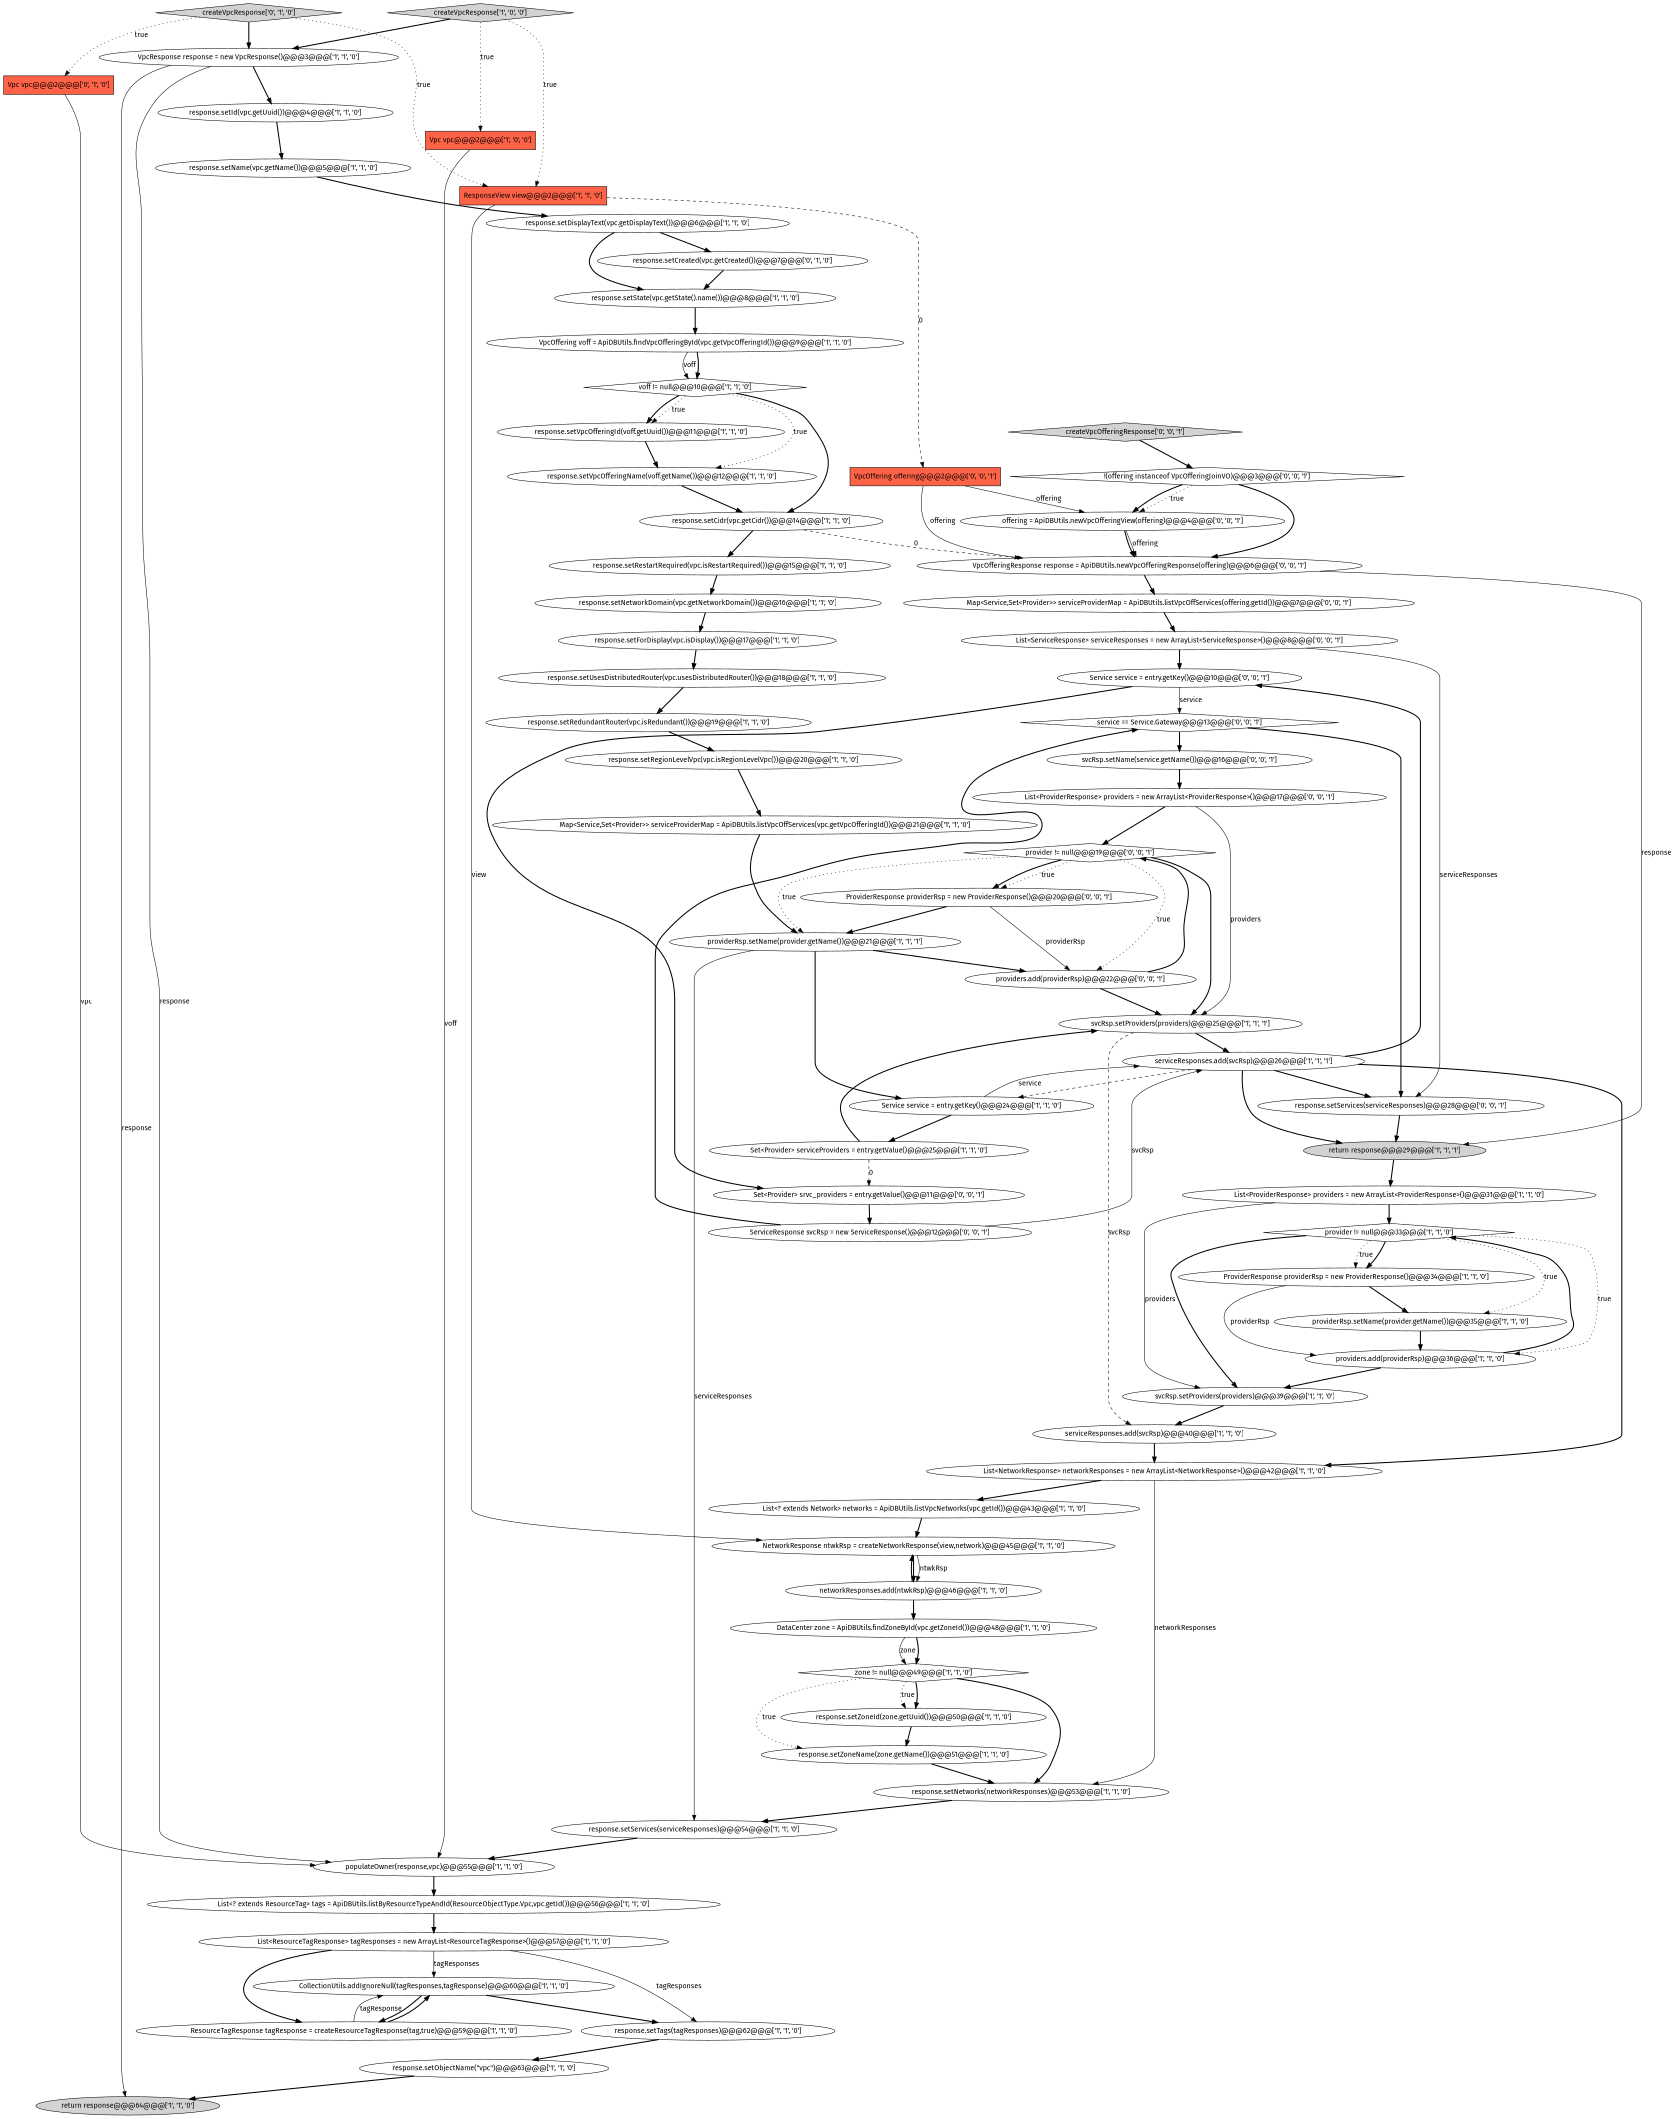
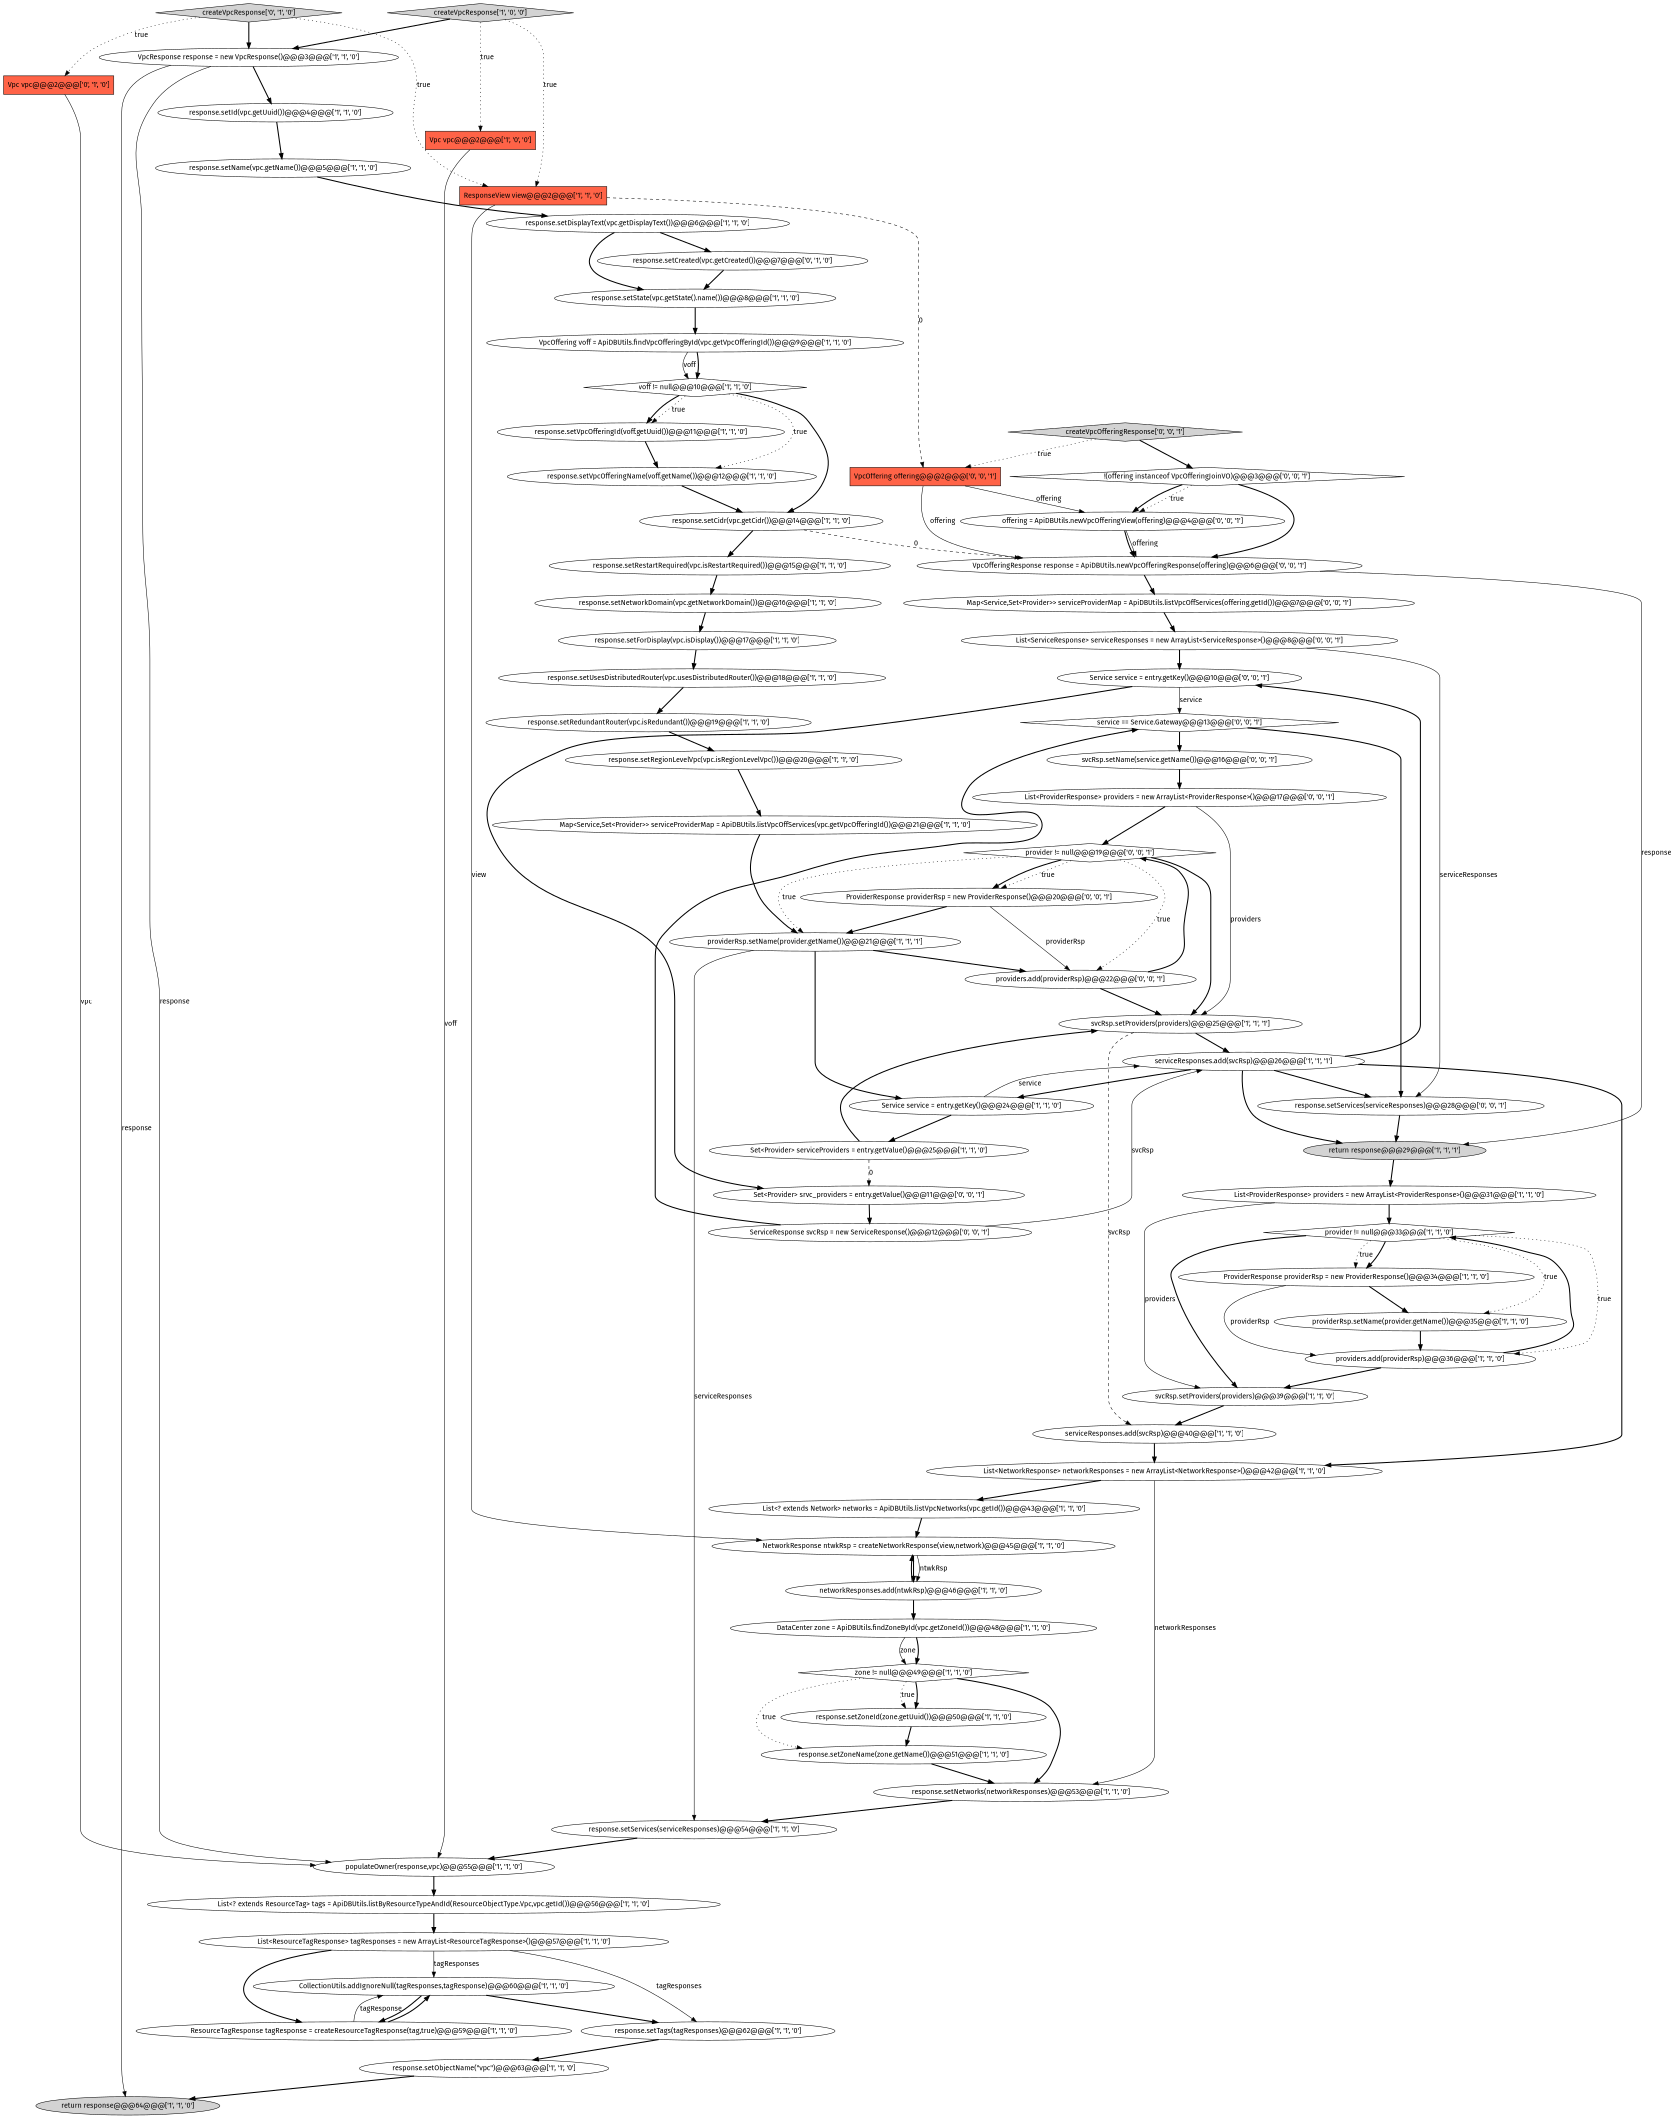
none -> (1033, 453)
(1103, 1083) -> (1103, 1083)
